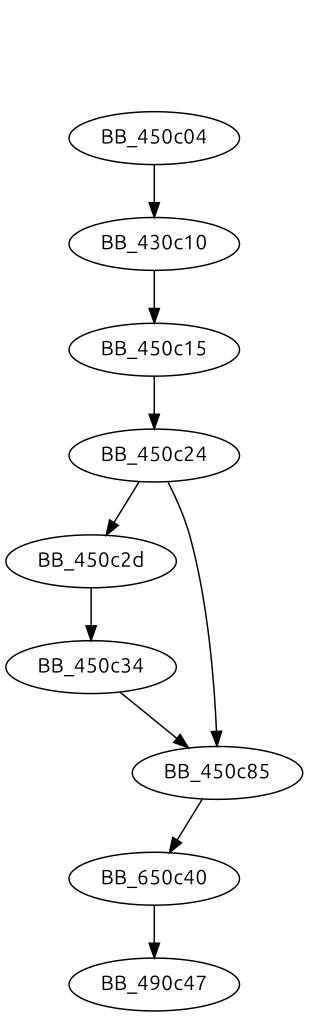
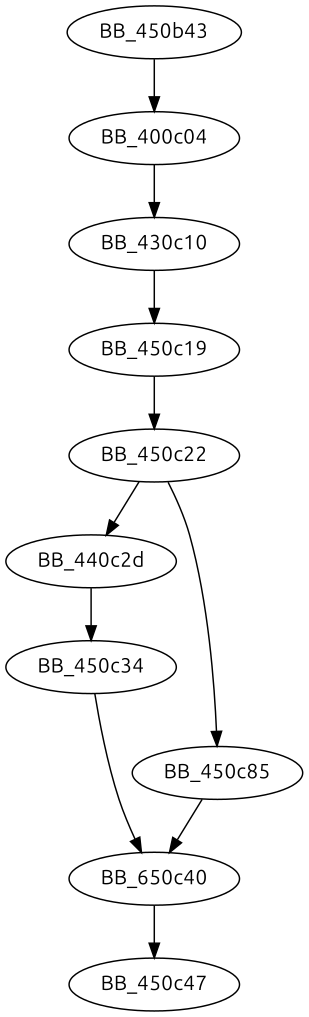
none -> (154, 32)
(154, 138) -> (154, 138)
(154, 350) -> (154, 350)
(154, 456) -> (154, 456)
(91, 561) -> (91, 561)
(149, 715) -> (110, 768)
(154, 985) -> (154, 985)
